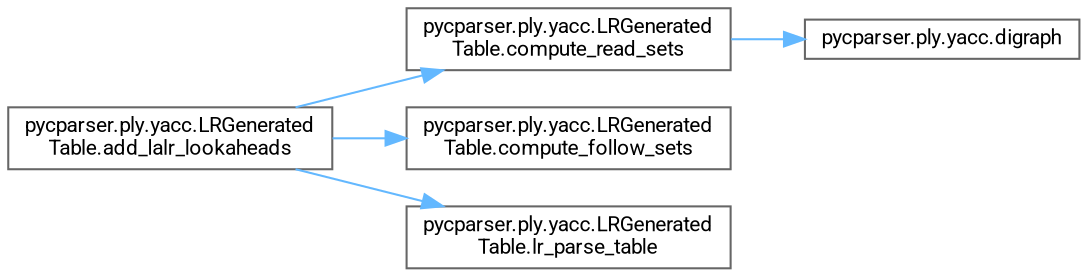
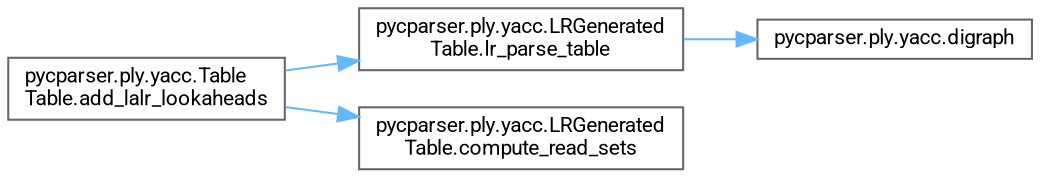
(757, 39) -> (710, 39)
(170, 138) -> (147, 89)
(569, 138) -> none
